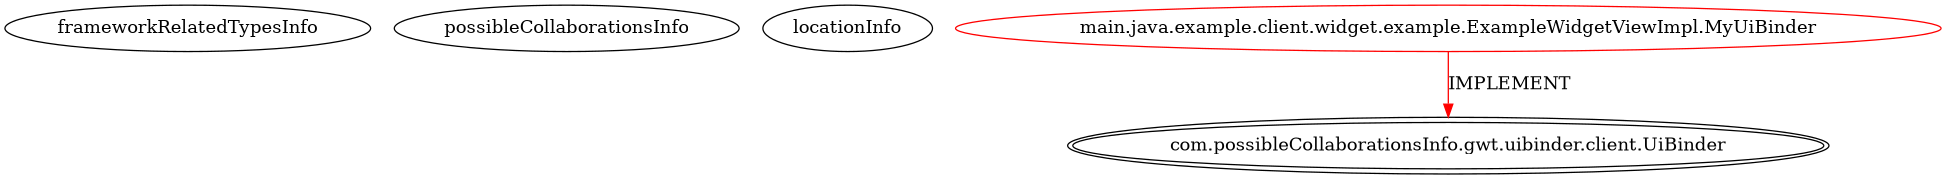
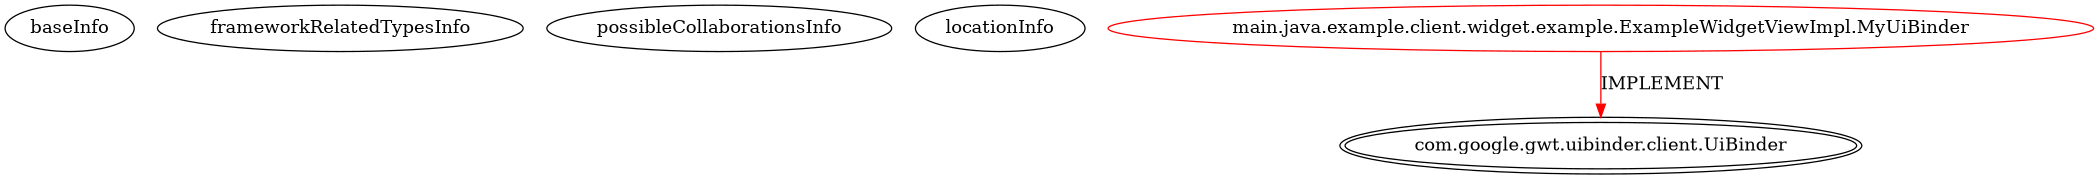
none -> (70, 28)
(1448, 146) -> (1601, 146)
